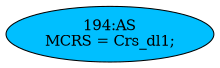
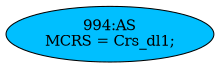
(110, 34) -> (110, 34)
